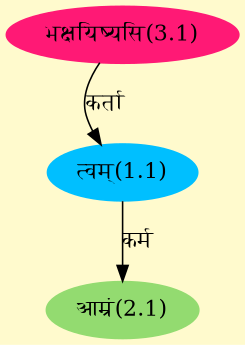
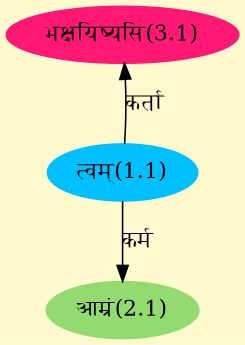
(85, 96) -> (126, 112)
